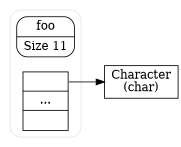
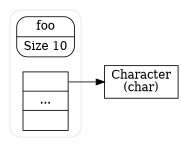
(46, 46) -> (46, 46)
